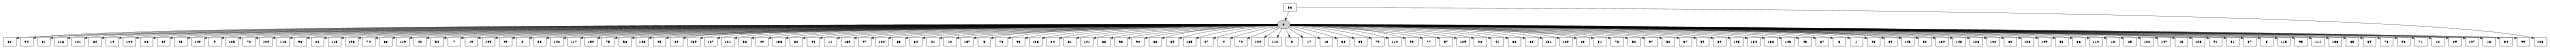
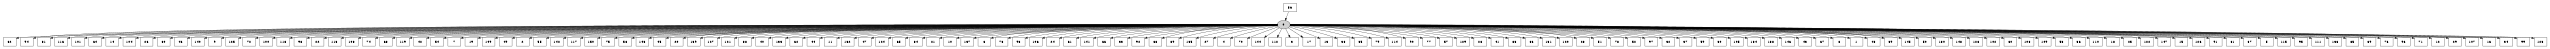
(1915, 12) -> (1911, 30)
